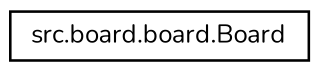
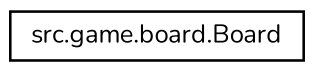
(160, 36) -> (157, 36)
